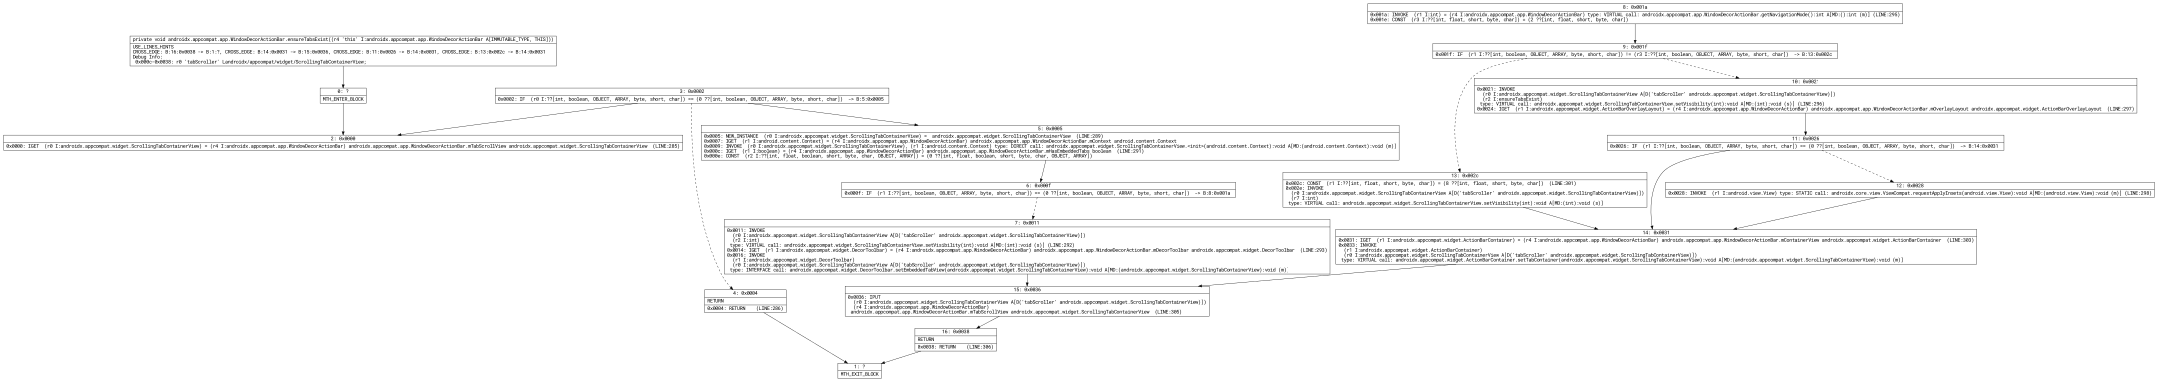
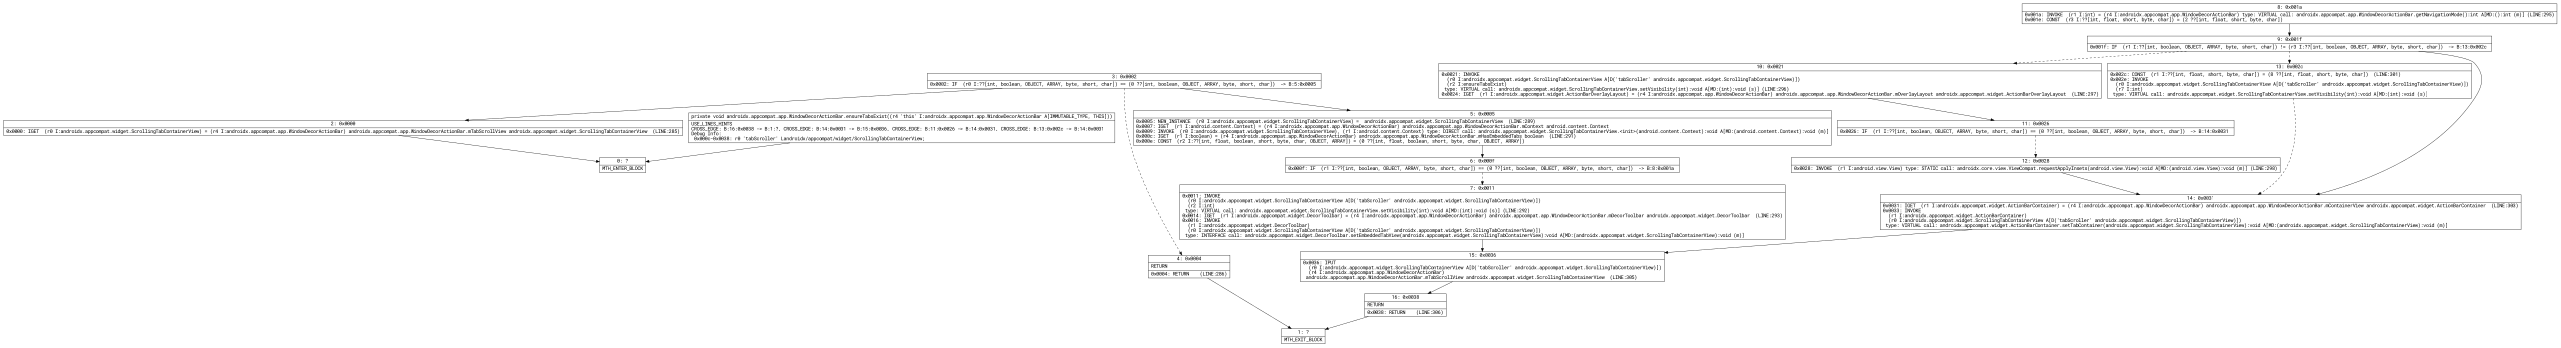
(343, 117) -> (497, 148)
(1669, 168) -> (2445, 132)
(1559, 218) -> (2292, 152)
